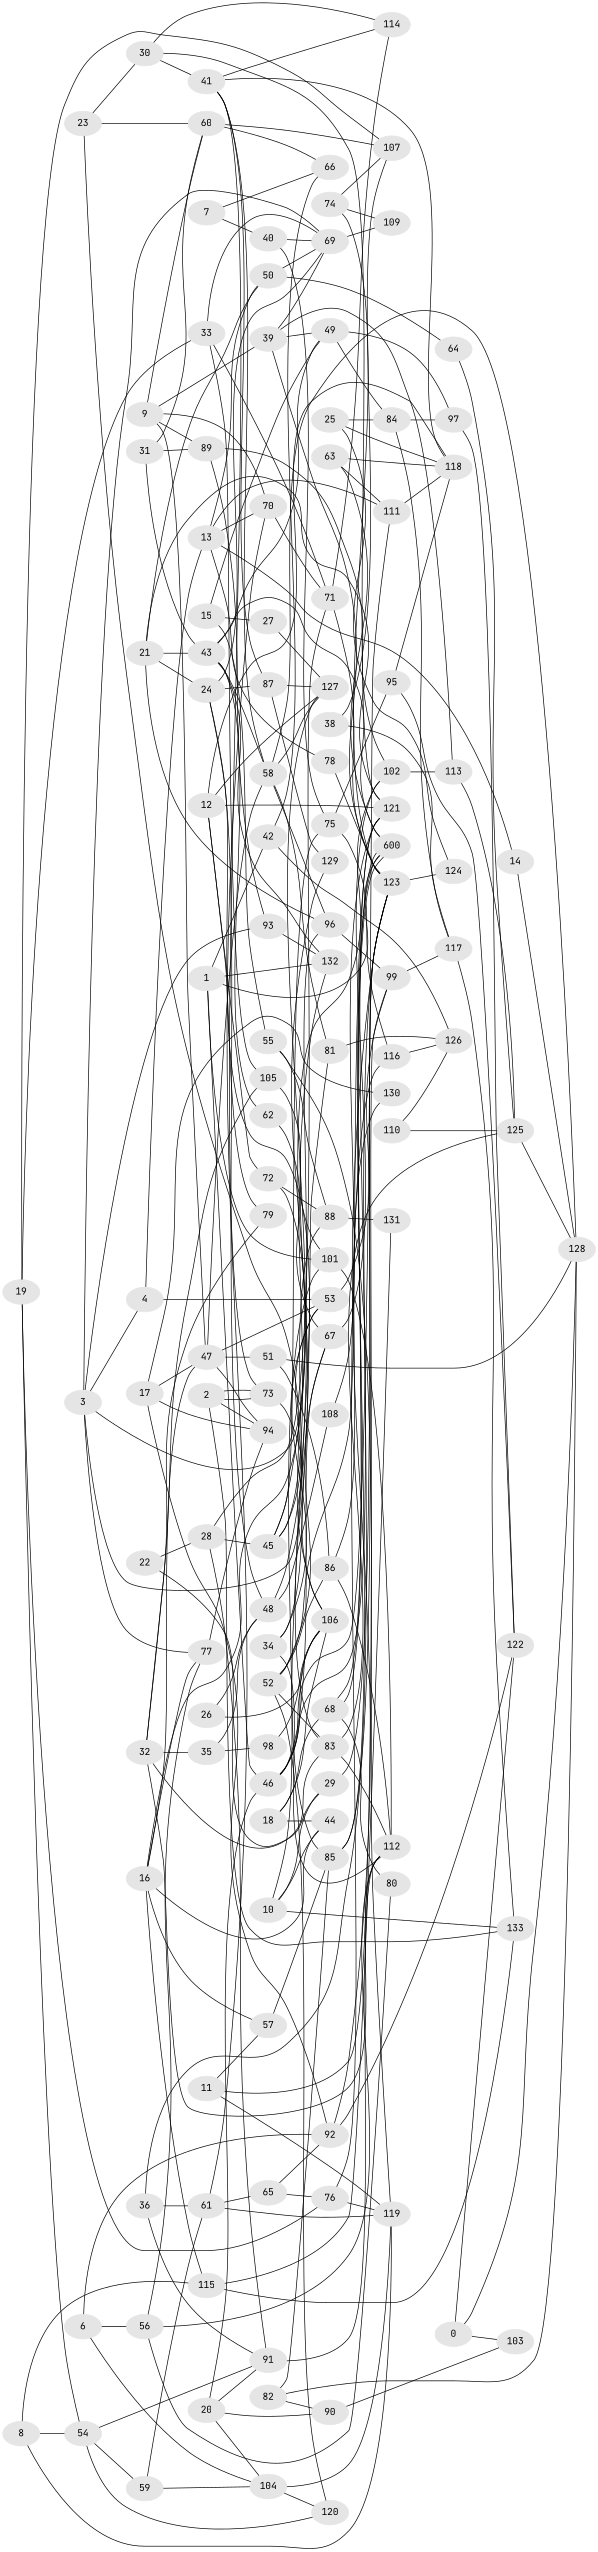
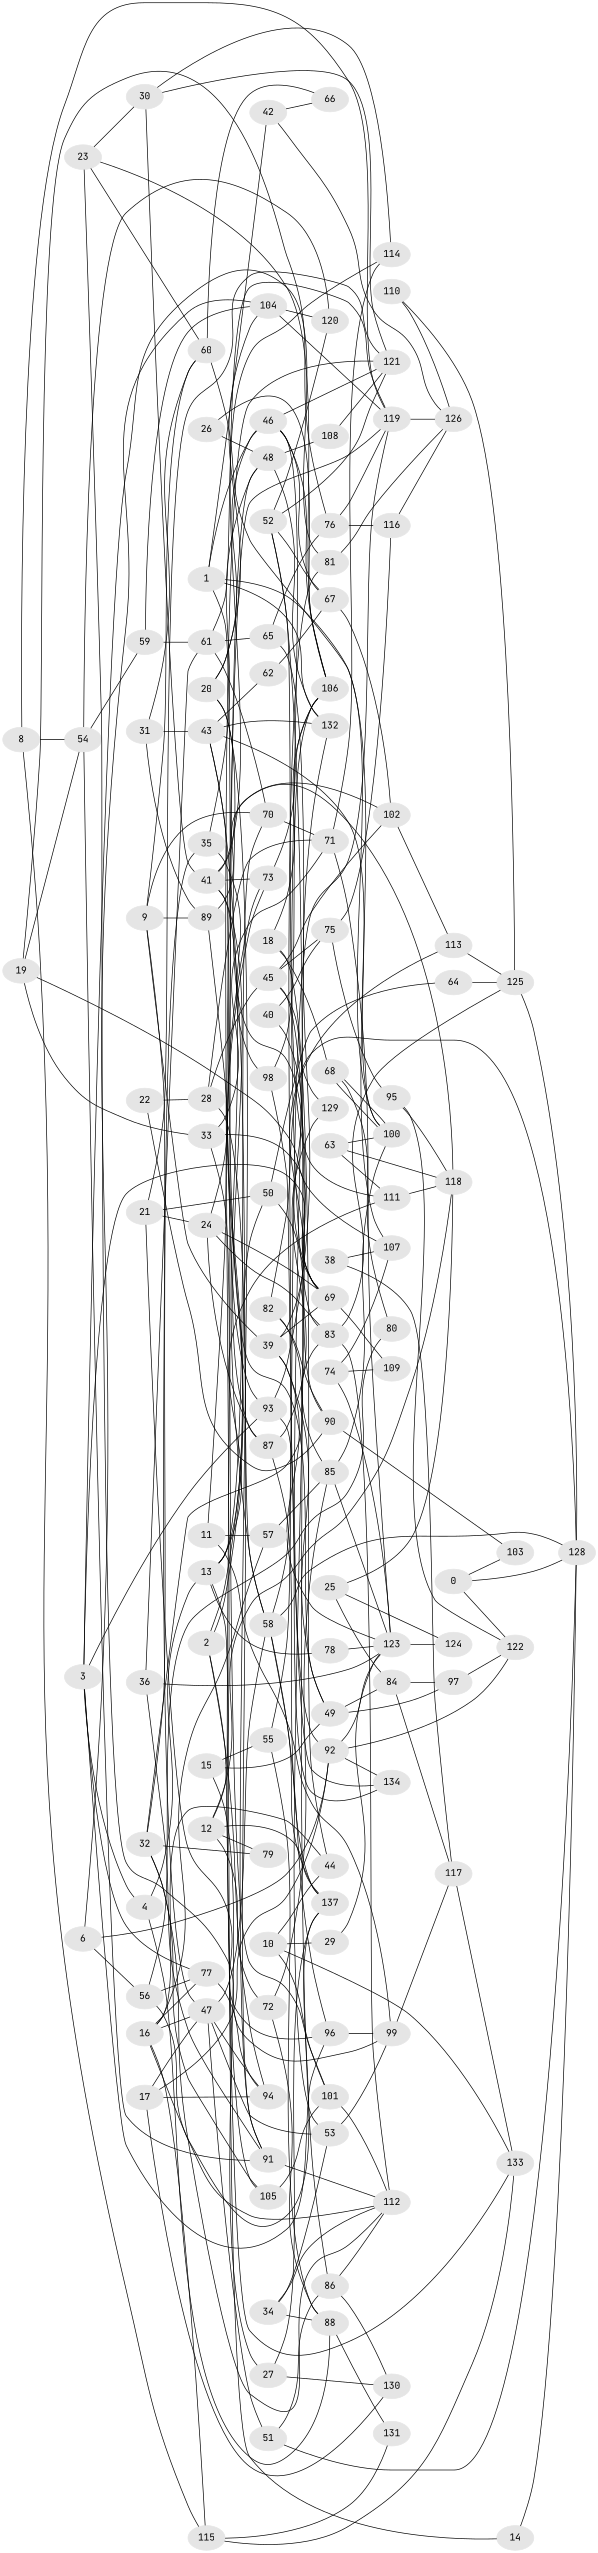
(207, 213) -> none
none -> (423, 419)
(176, 653) -> none
(330, 688) -> (330, 1903)
none -> (102, 787)
(392, 846) -> (392, 1135)
(241, 1300) -> (197, 2334)
none -> (392, 1783)
(248, 1837) -> (196, 1338)
none -> (332, 2381)
